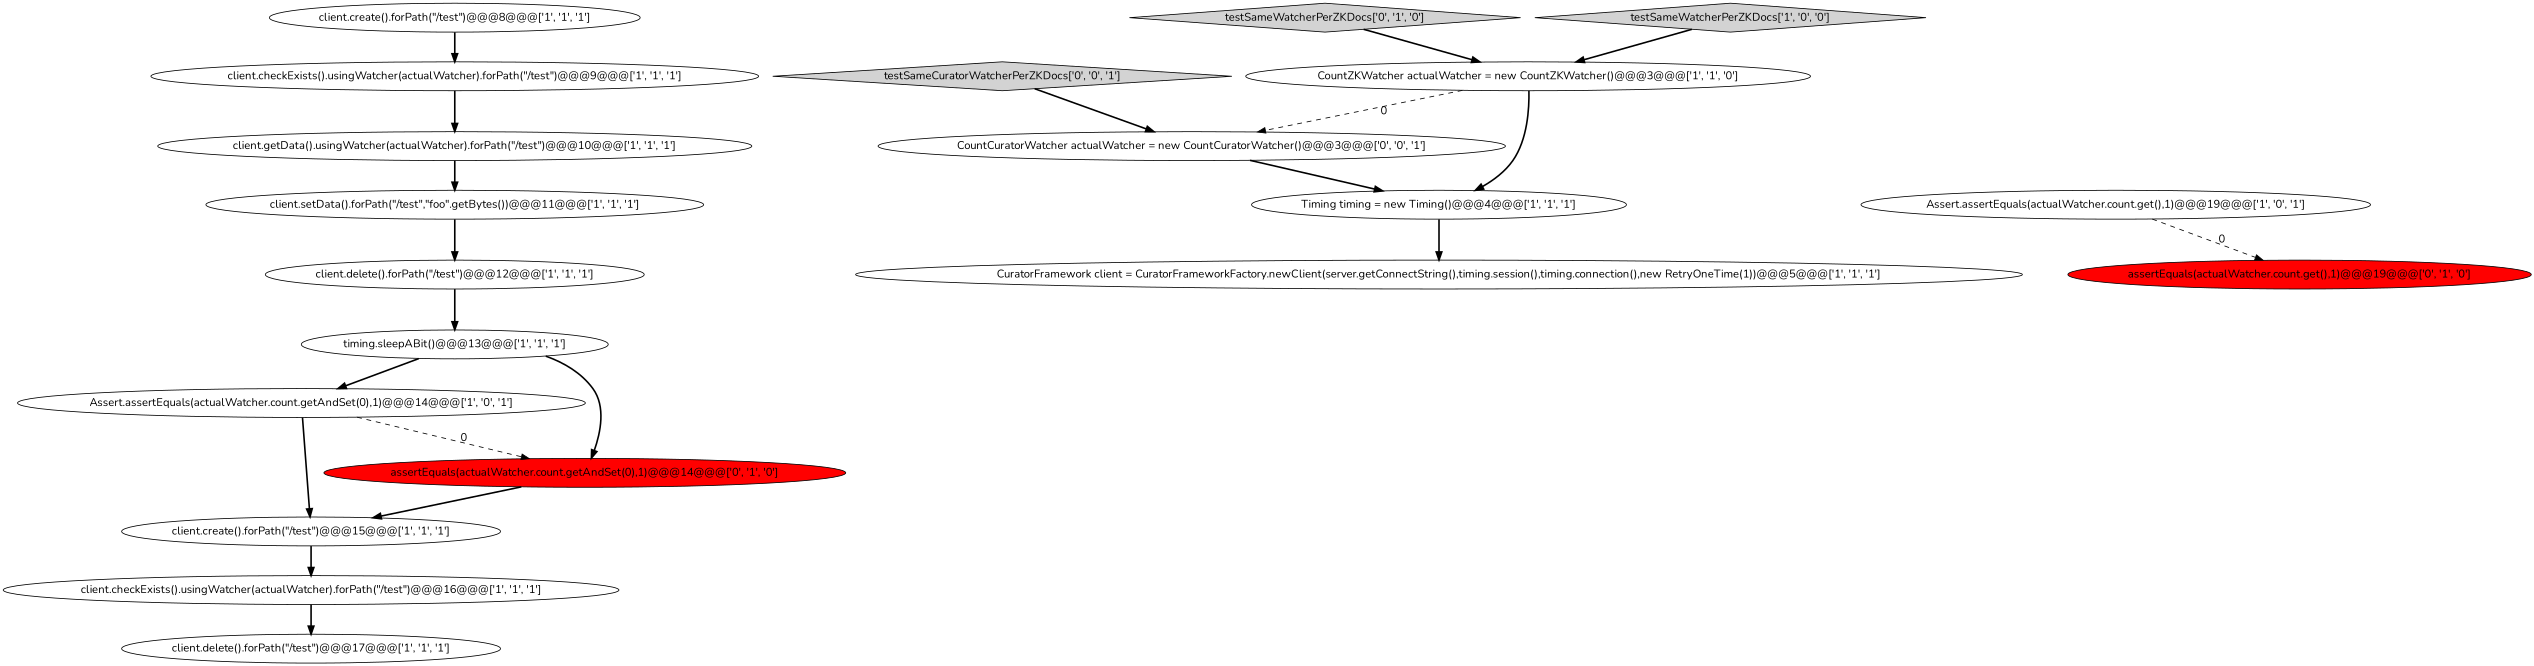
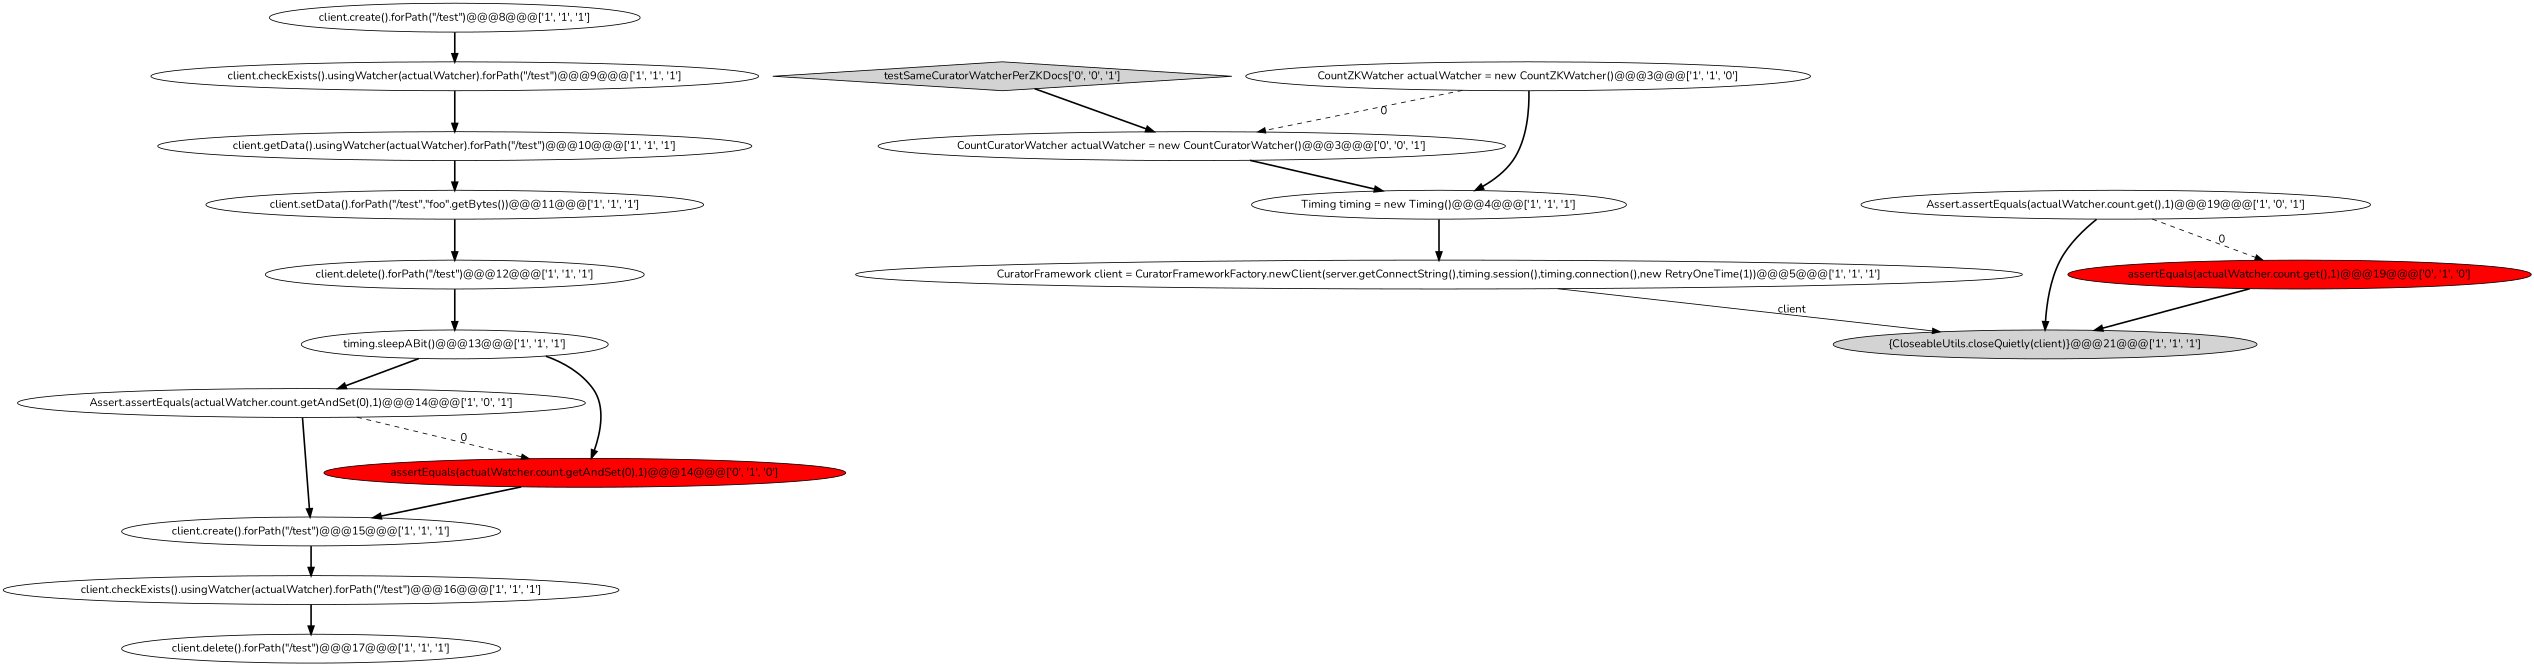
(1325, 18) -> none
(1730, 18) -> none
none -> (2045, 344)
